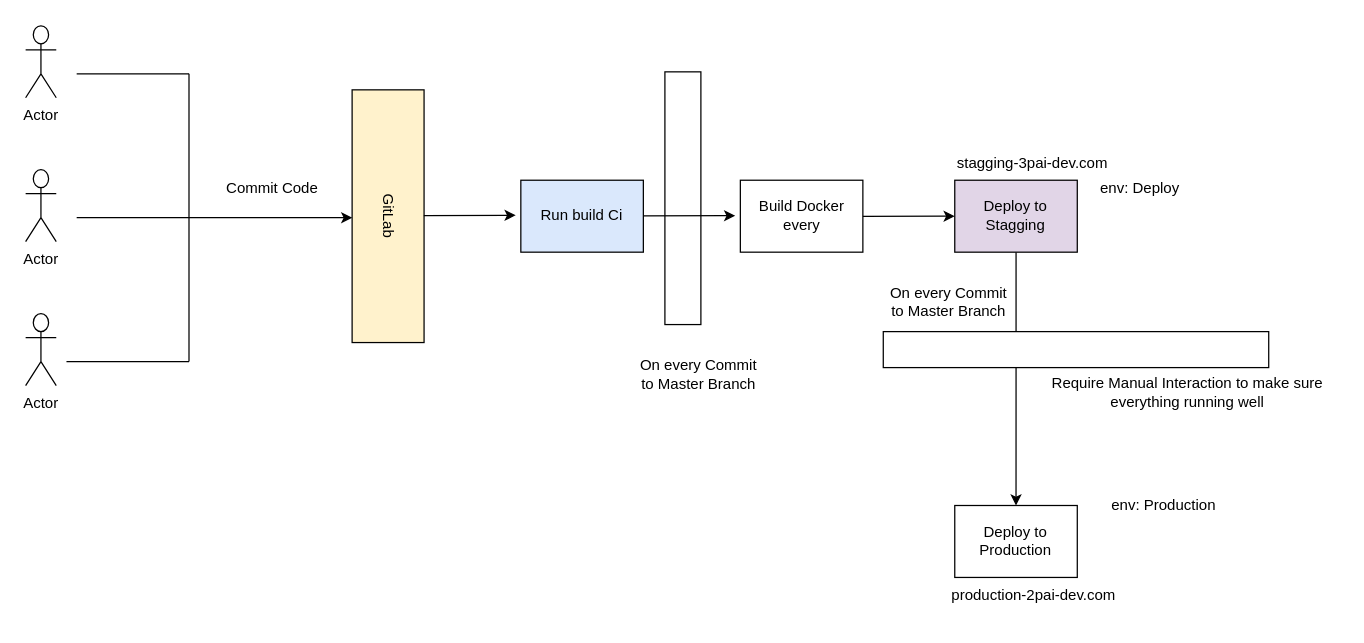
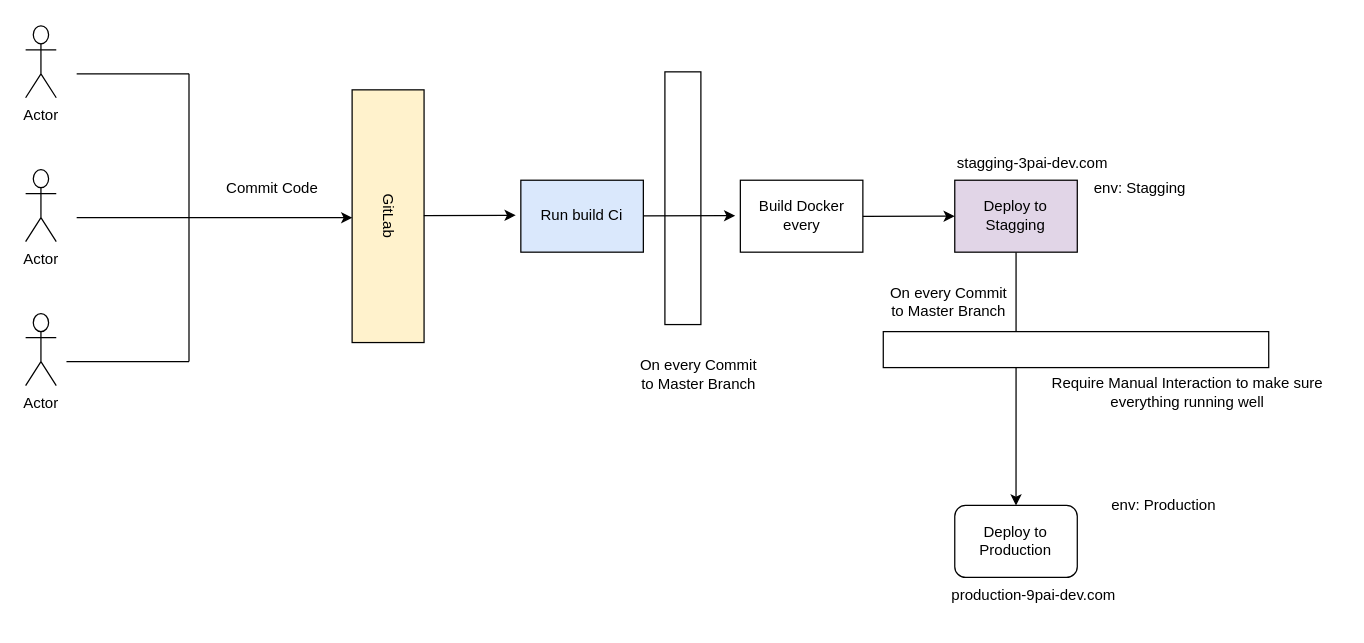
(1140, 188) -> (1140, 188)
(1016, 541) -> (1016, 541)
(1034, 596) -> (1034, 596)
